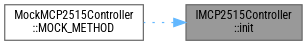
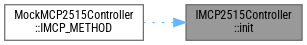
(74, 23) -> (74, 23)
